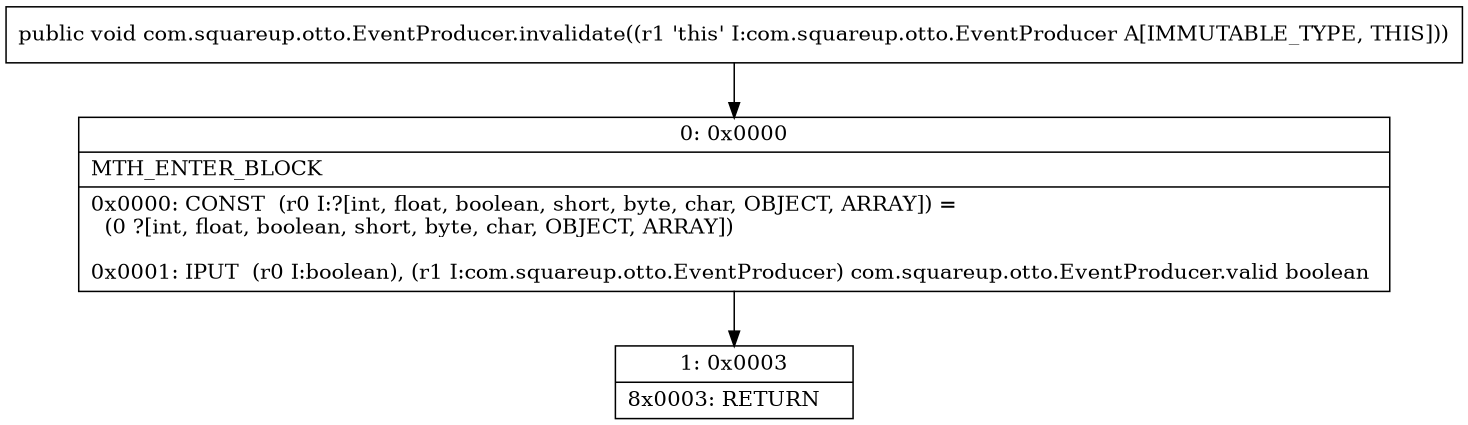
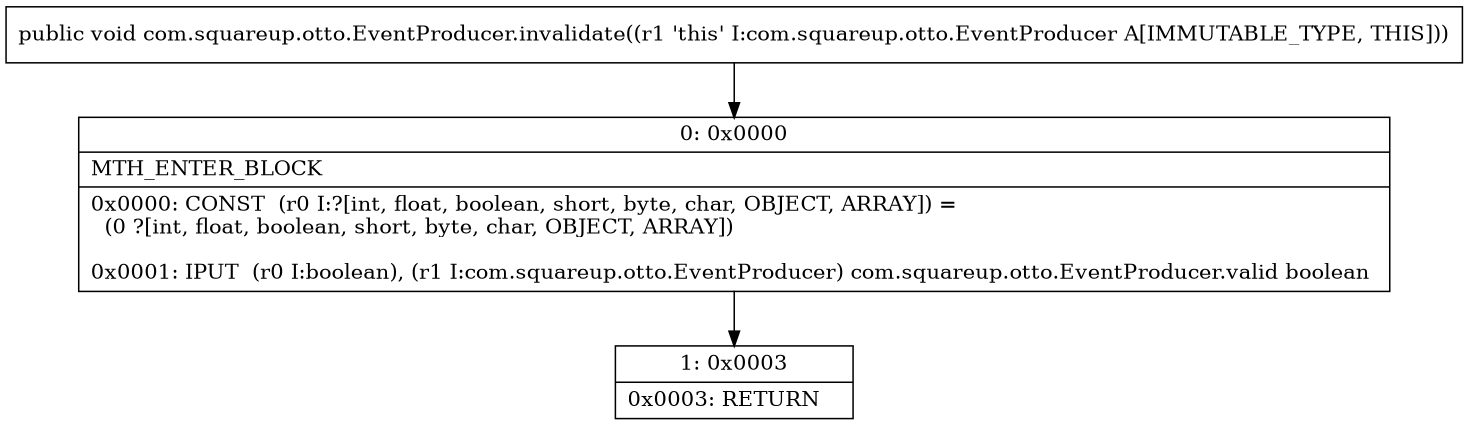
(734, 400) -> (734, 400)
